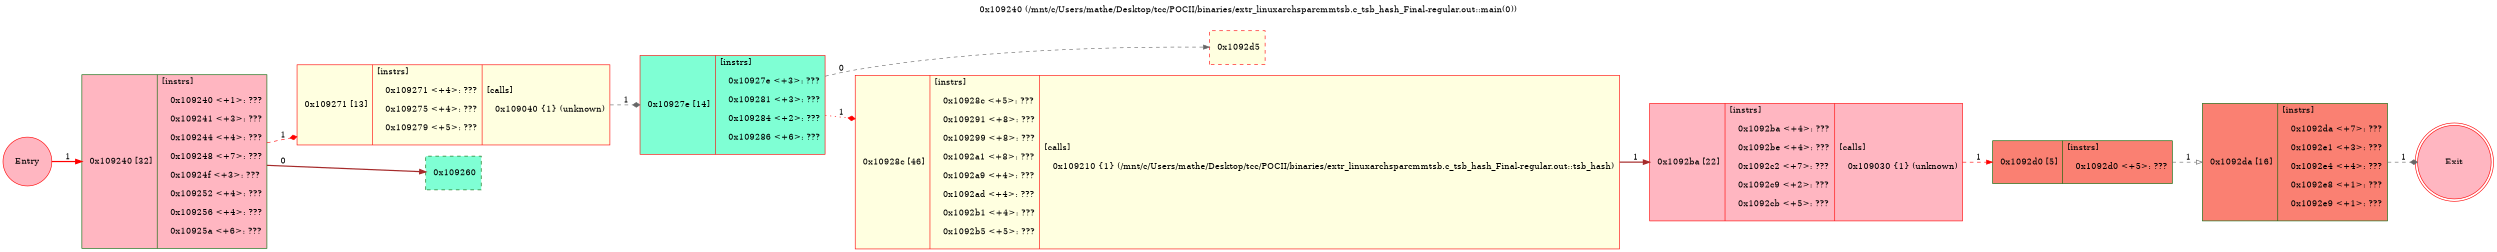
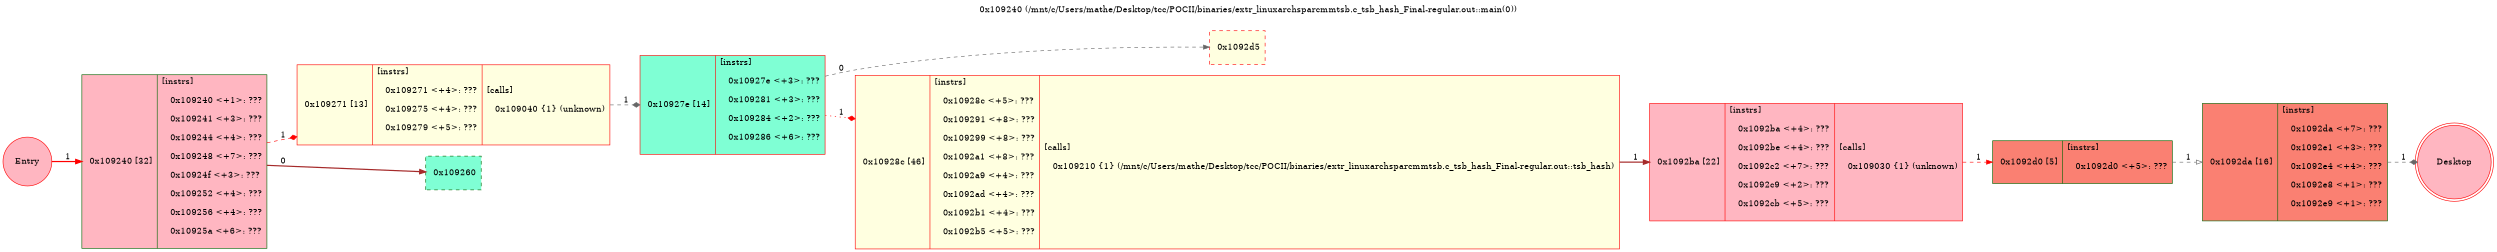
(2454, 162) -> (2454, 162)
